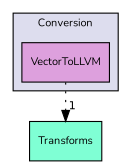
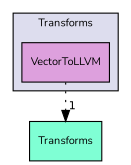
(66, 24) -> (66, 24)
